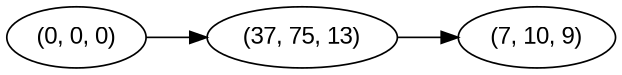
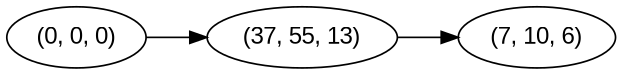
(302, 37) -> (302, 37)
(537, 37) -> (537, 37)
